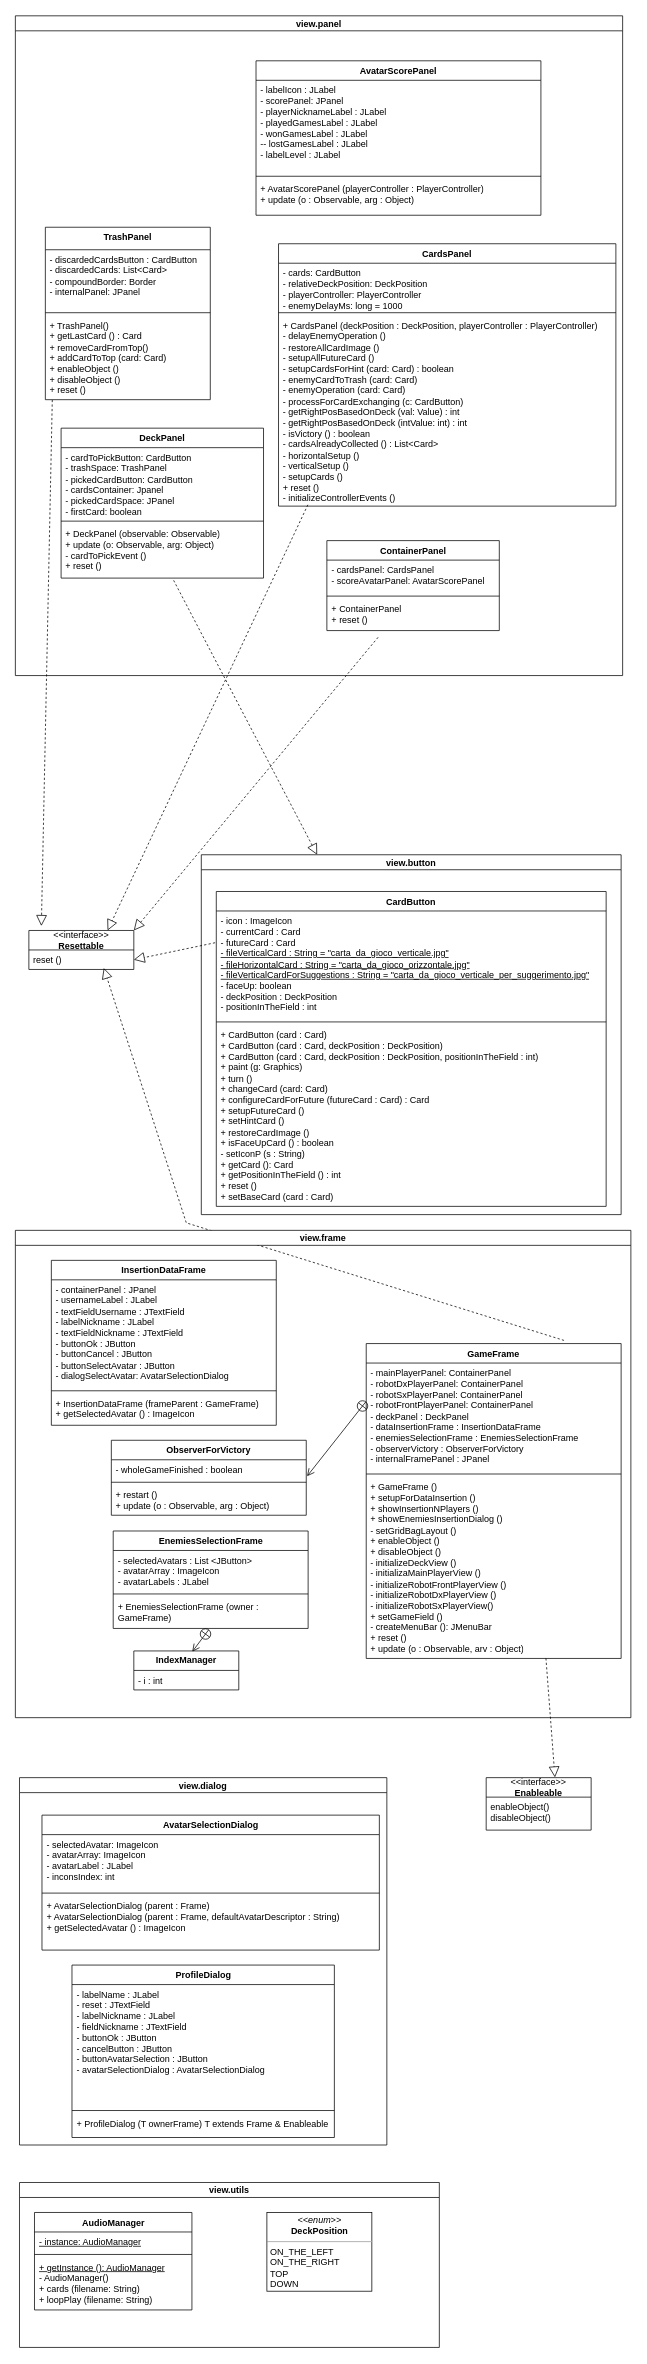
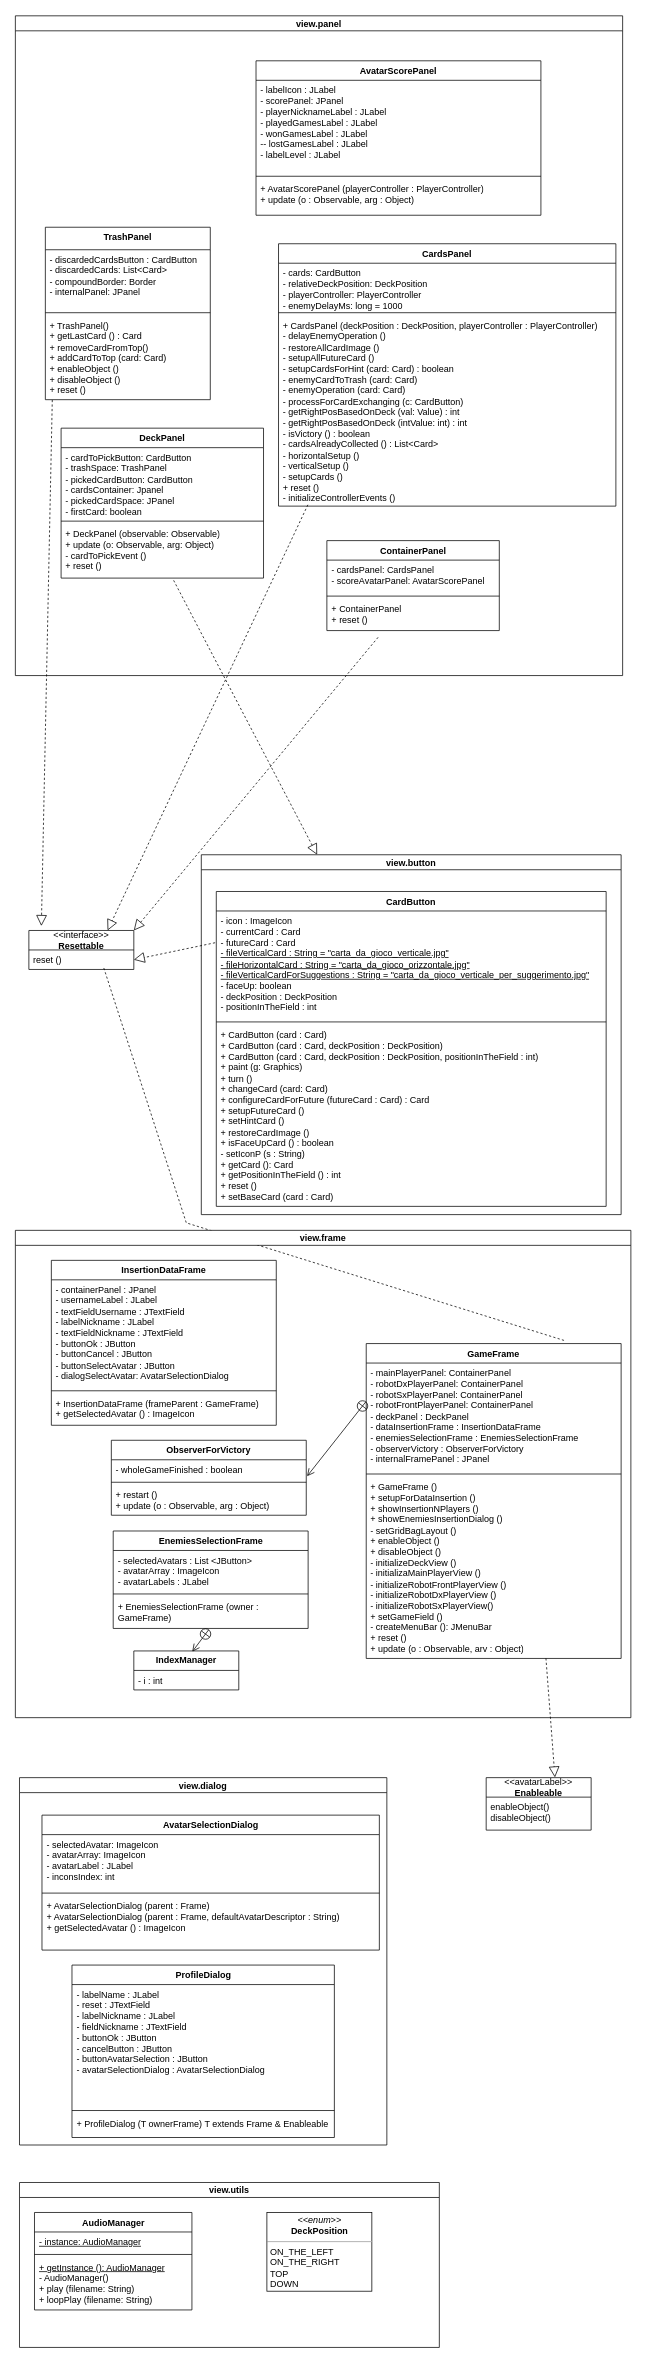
(107, 979) -> (106, 975)
(539, 1788) -> (539, 1788)
(109, 2285) -> (109, 2285)
